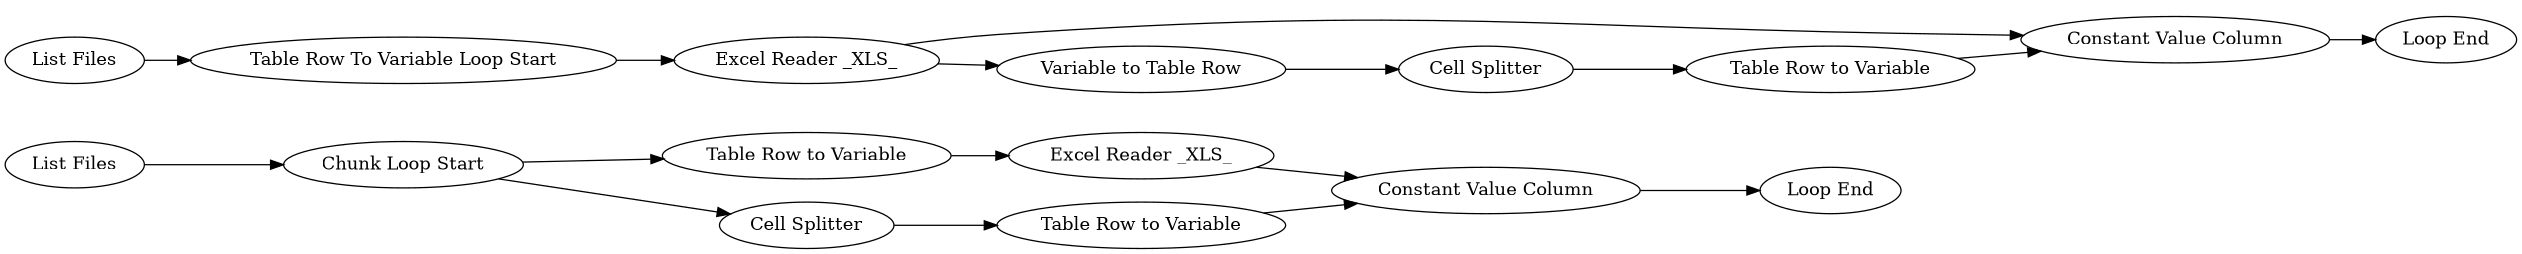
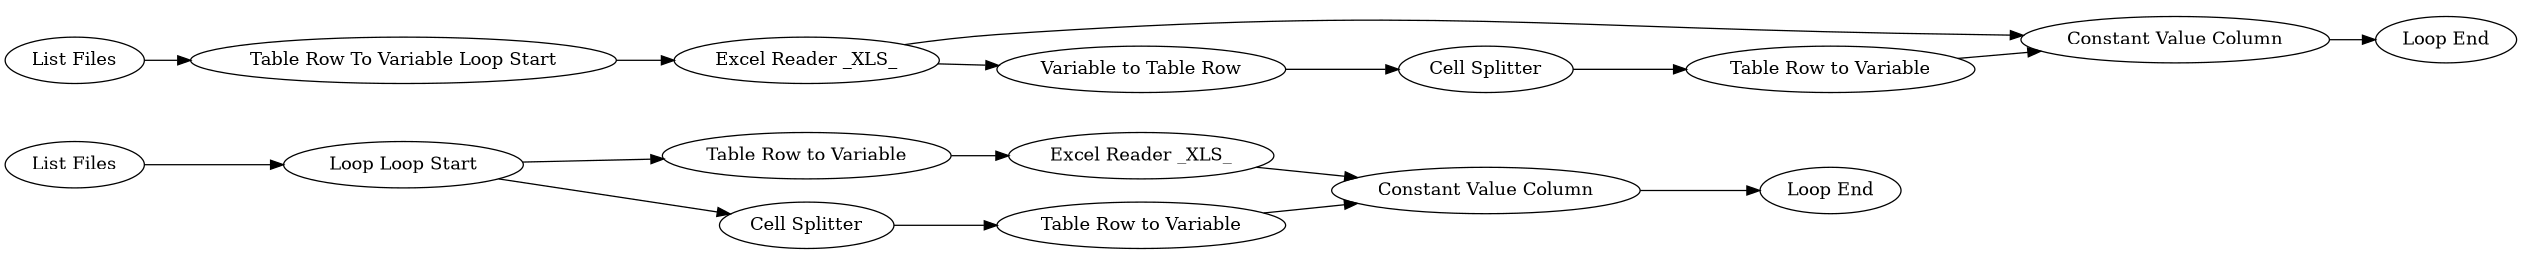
(403, 165) -> (403, 165)
